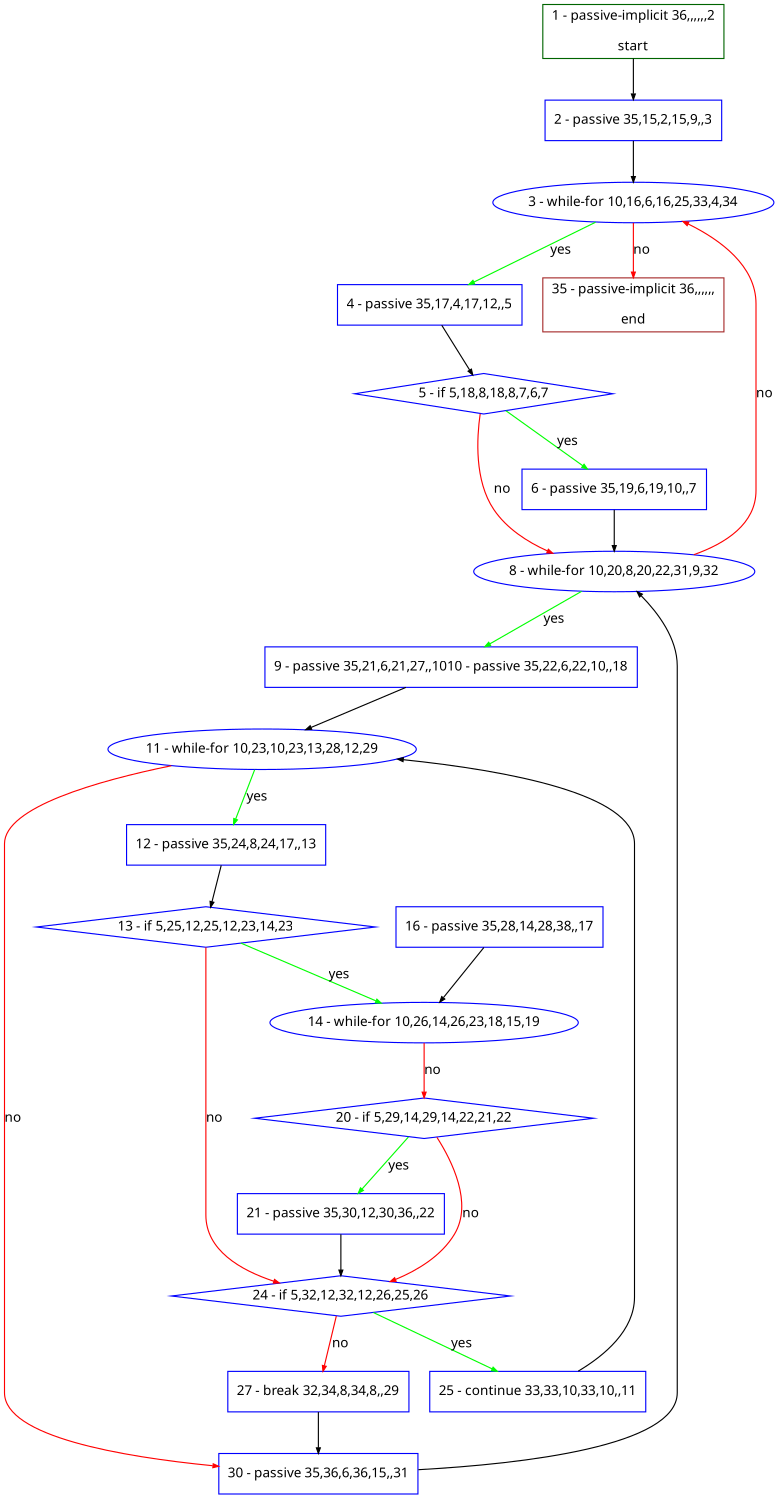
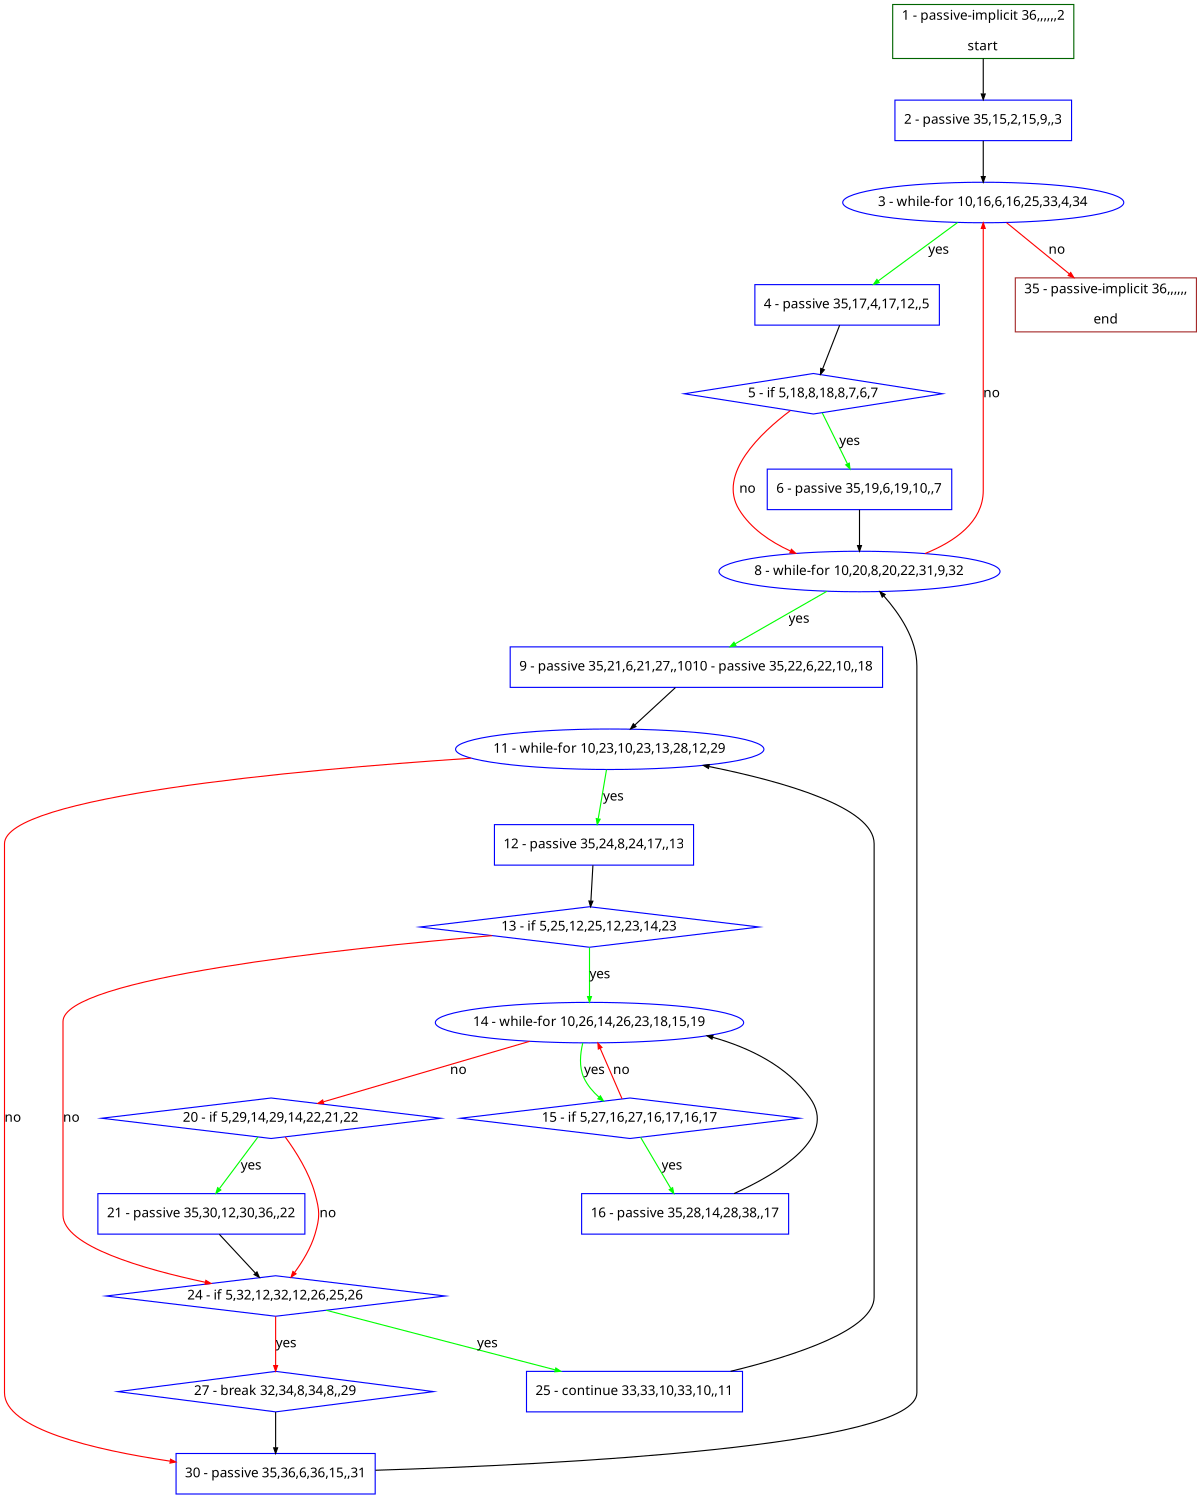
none -> (630, 1118)
(341, 1344) -> (286, 1344)
(318, 1392) -> (276, 1392)
